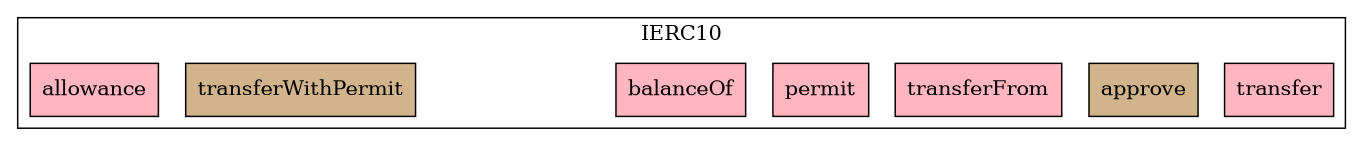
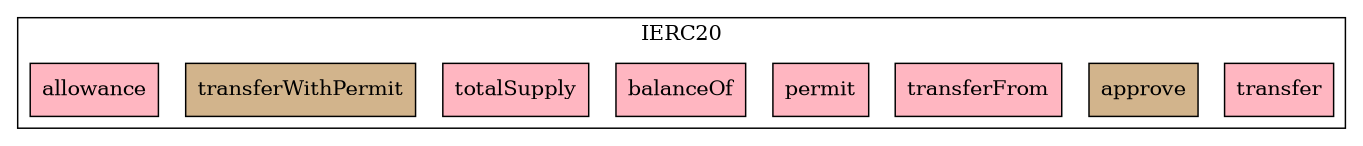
(682, 35) -> (682, 35)
none -> (516, 90)
